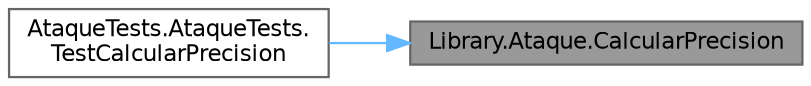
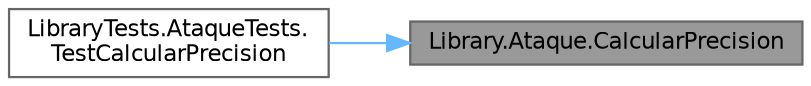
(169, 43) -> (169, 43)
